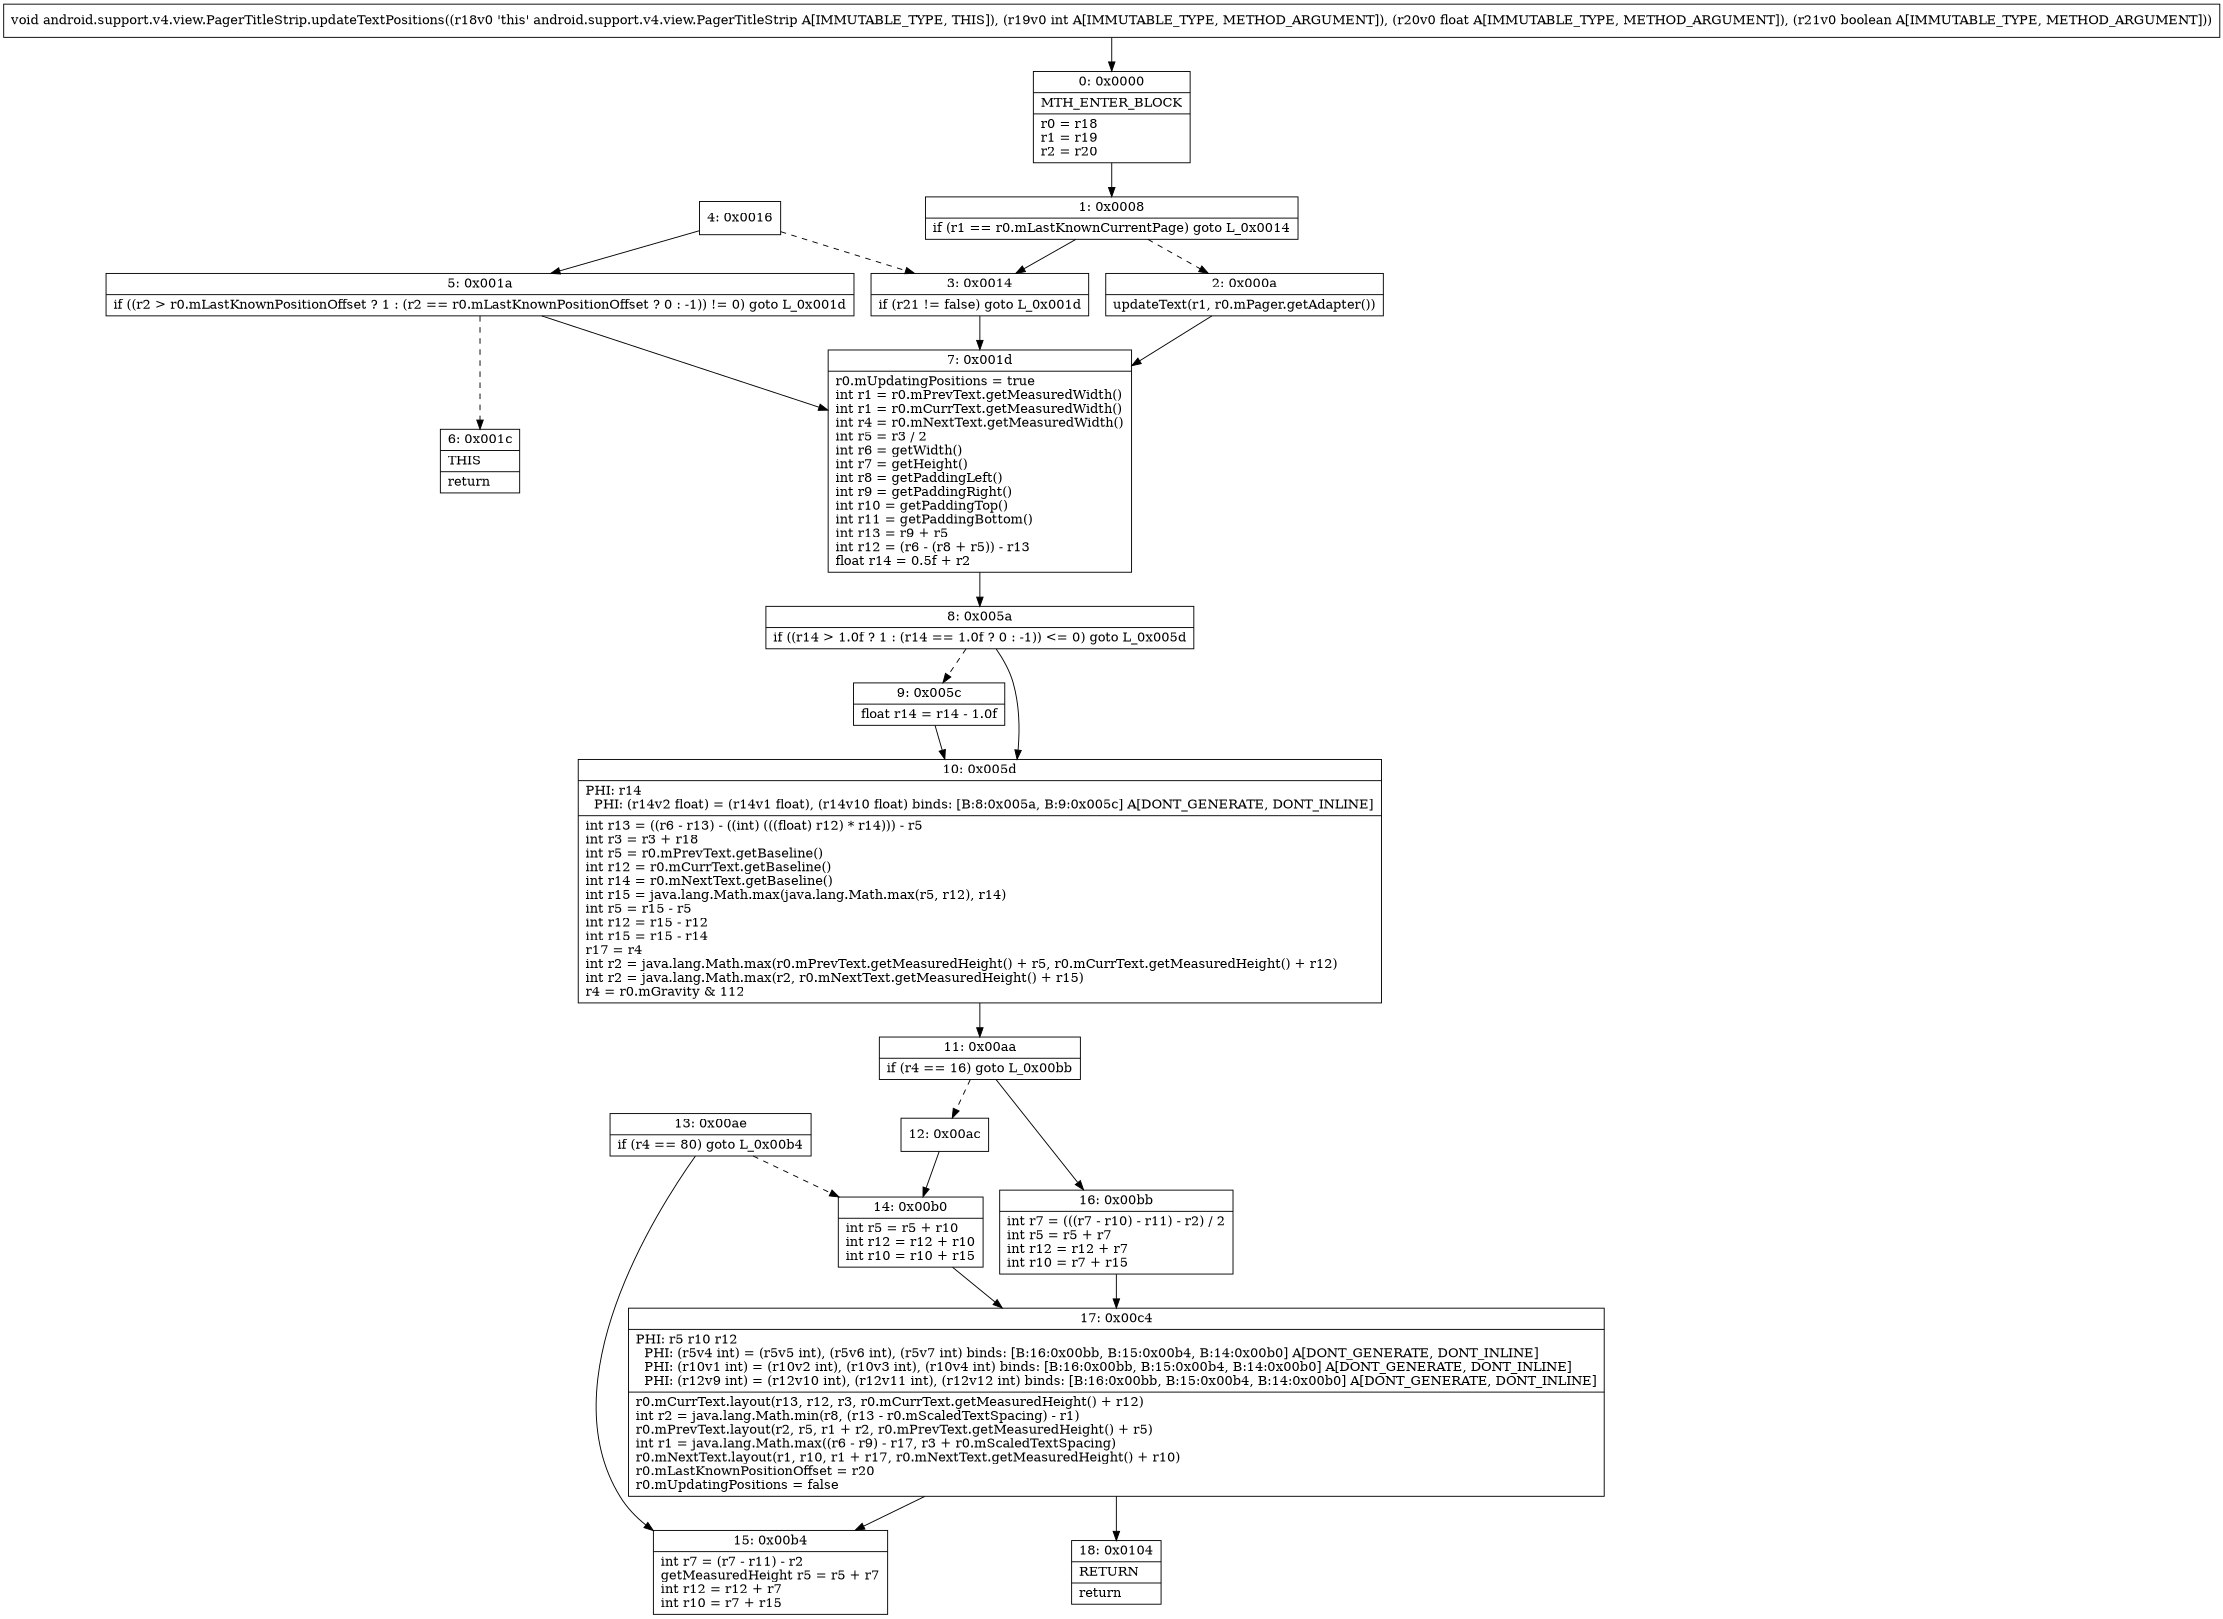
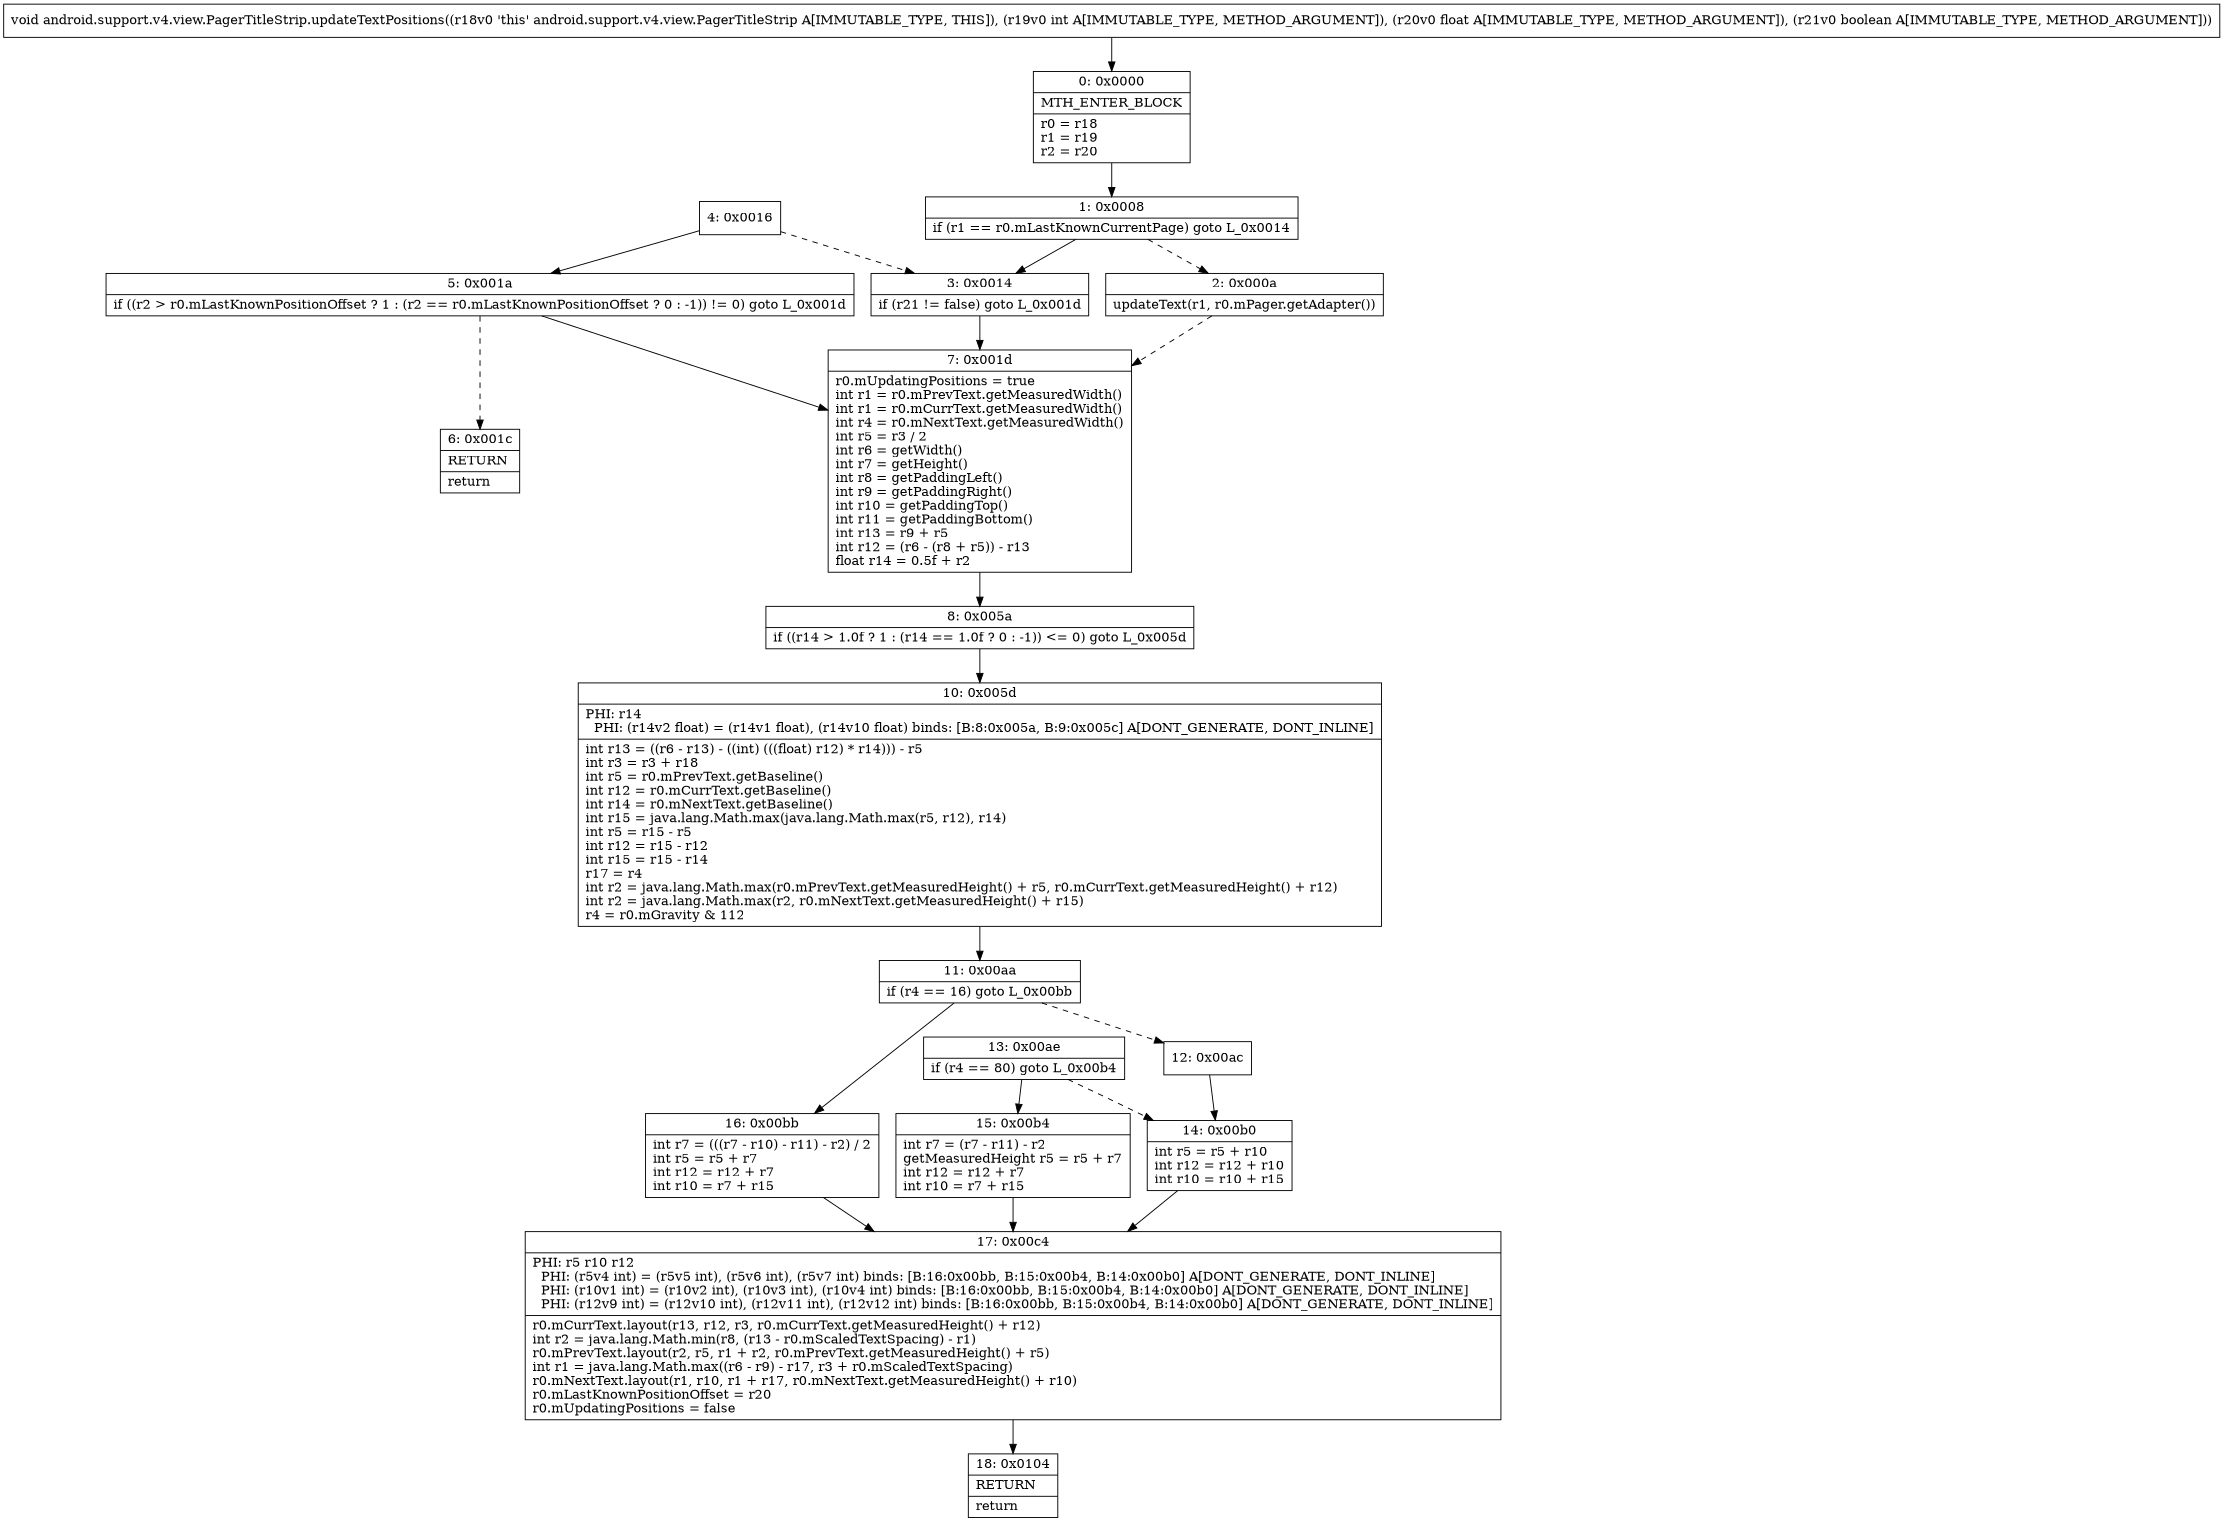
(1176, 338) -> (1176, 338)
(465, 461) -> (478, 461)
(929, 704) -> none
(894, 1511) -> (1013, 1210)
